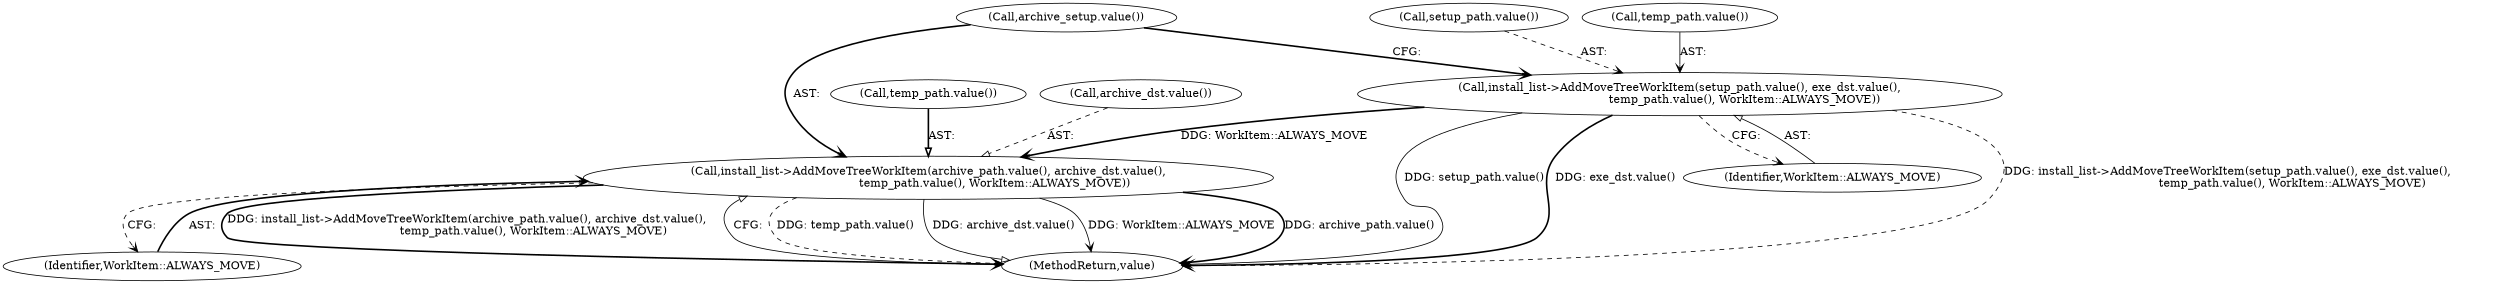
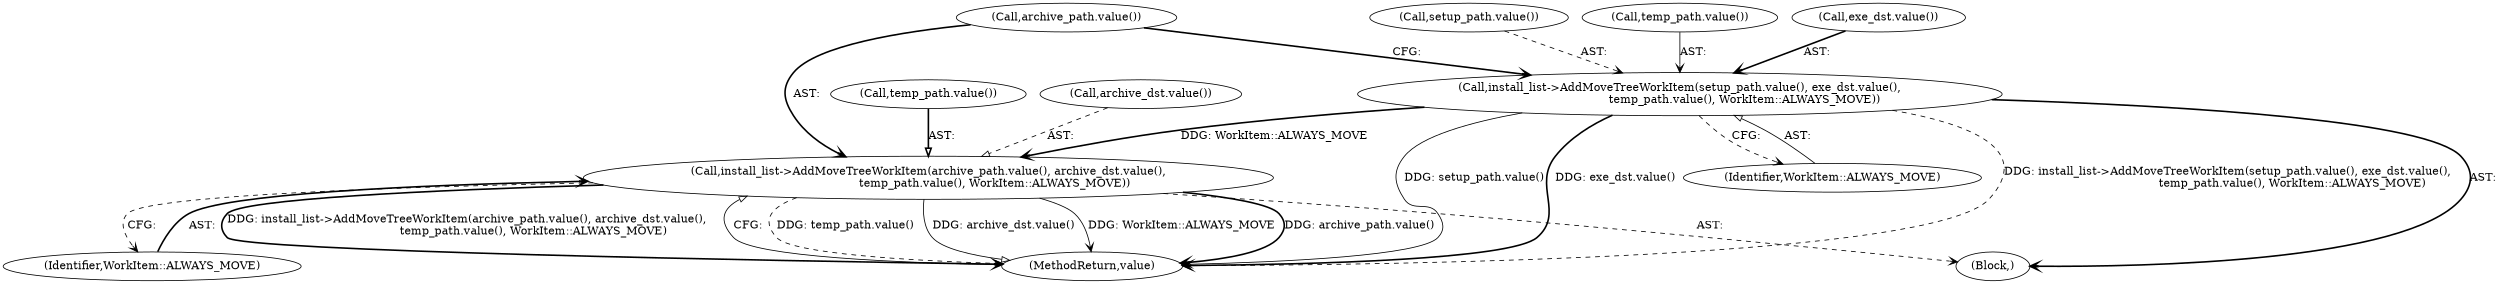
(1067, 18) -> (1067, 18)
none -> (1879, 18)
none -> (1993, 266)
